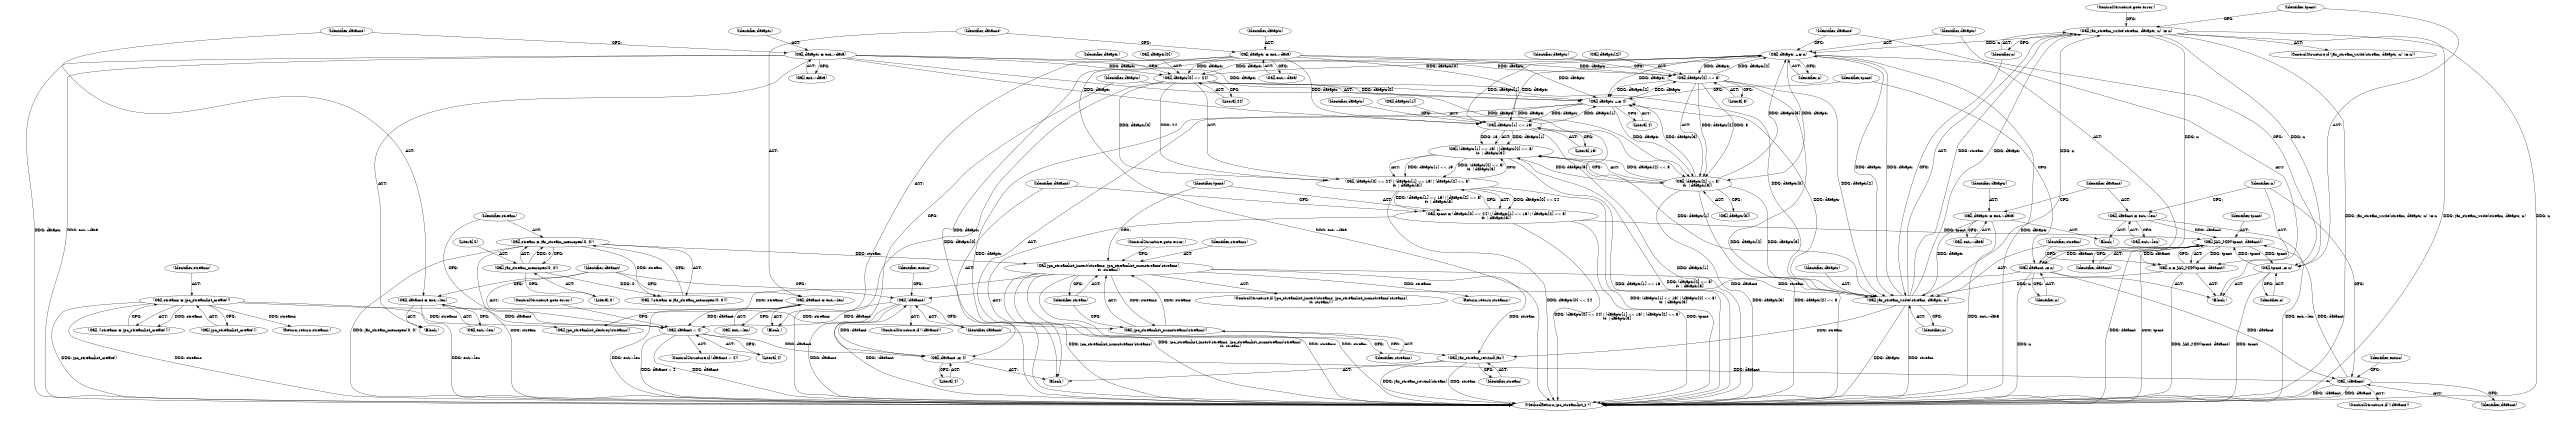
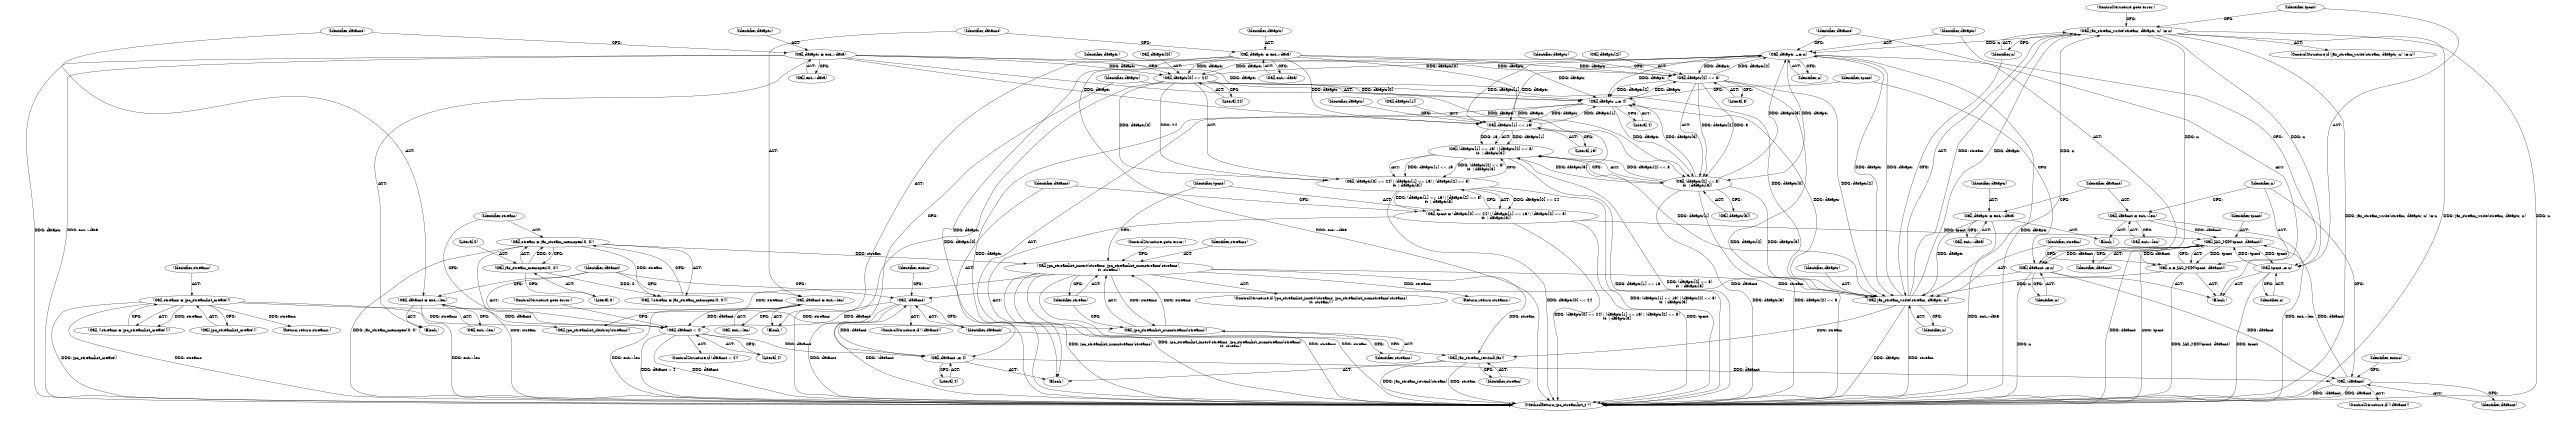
(1715, 282) -> none
